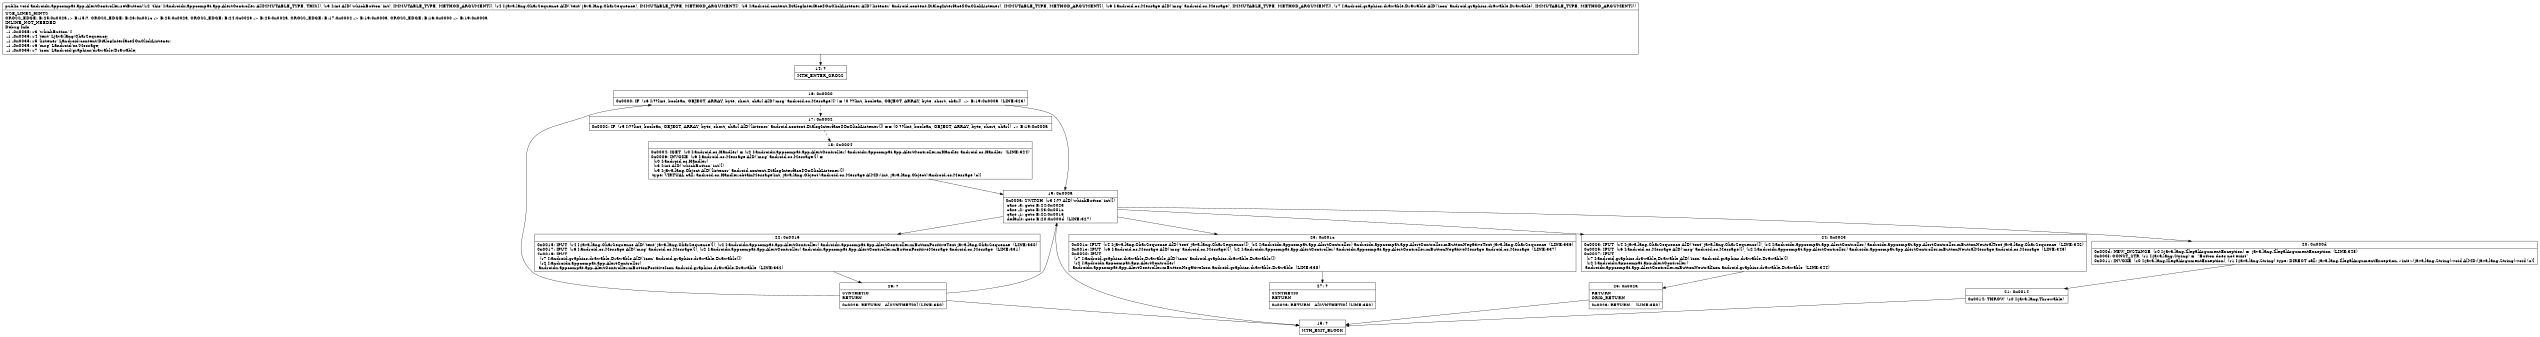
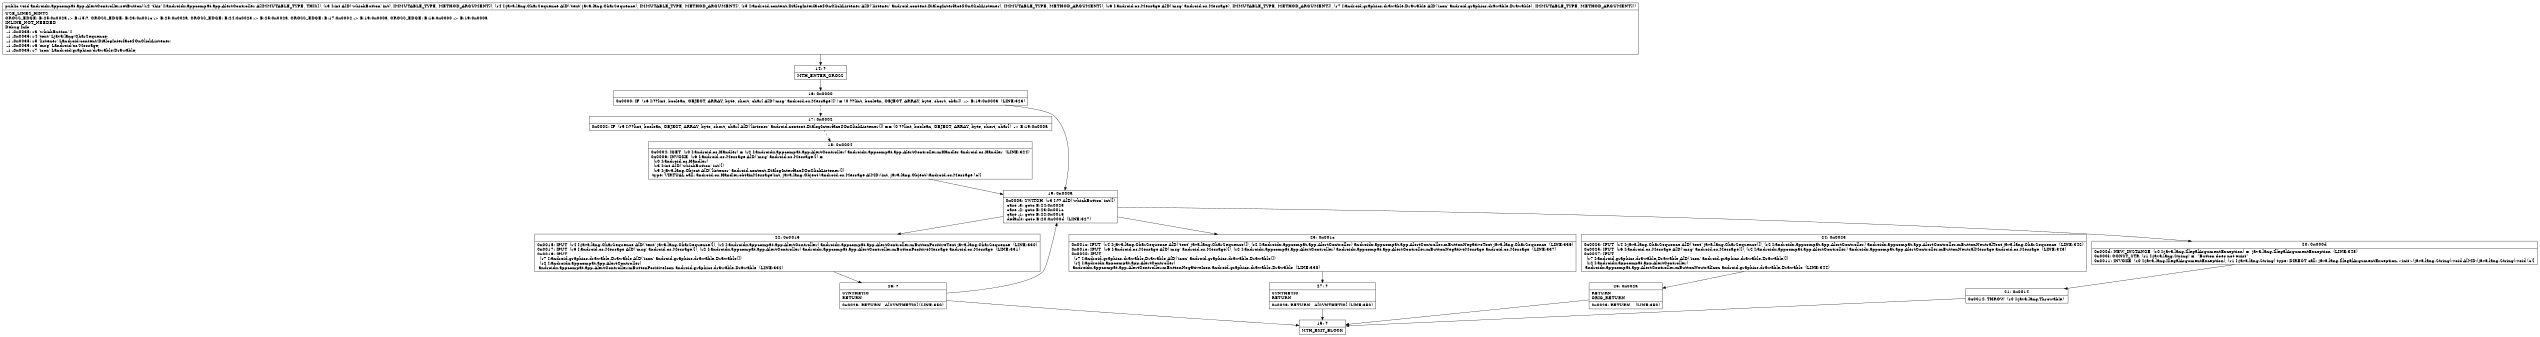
(1349, 221) -> none
(554, 254) -> (554, 254)
(556, 280) -> (821, 84)
(1152, 306) -> (1322, 313)
